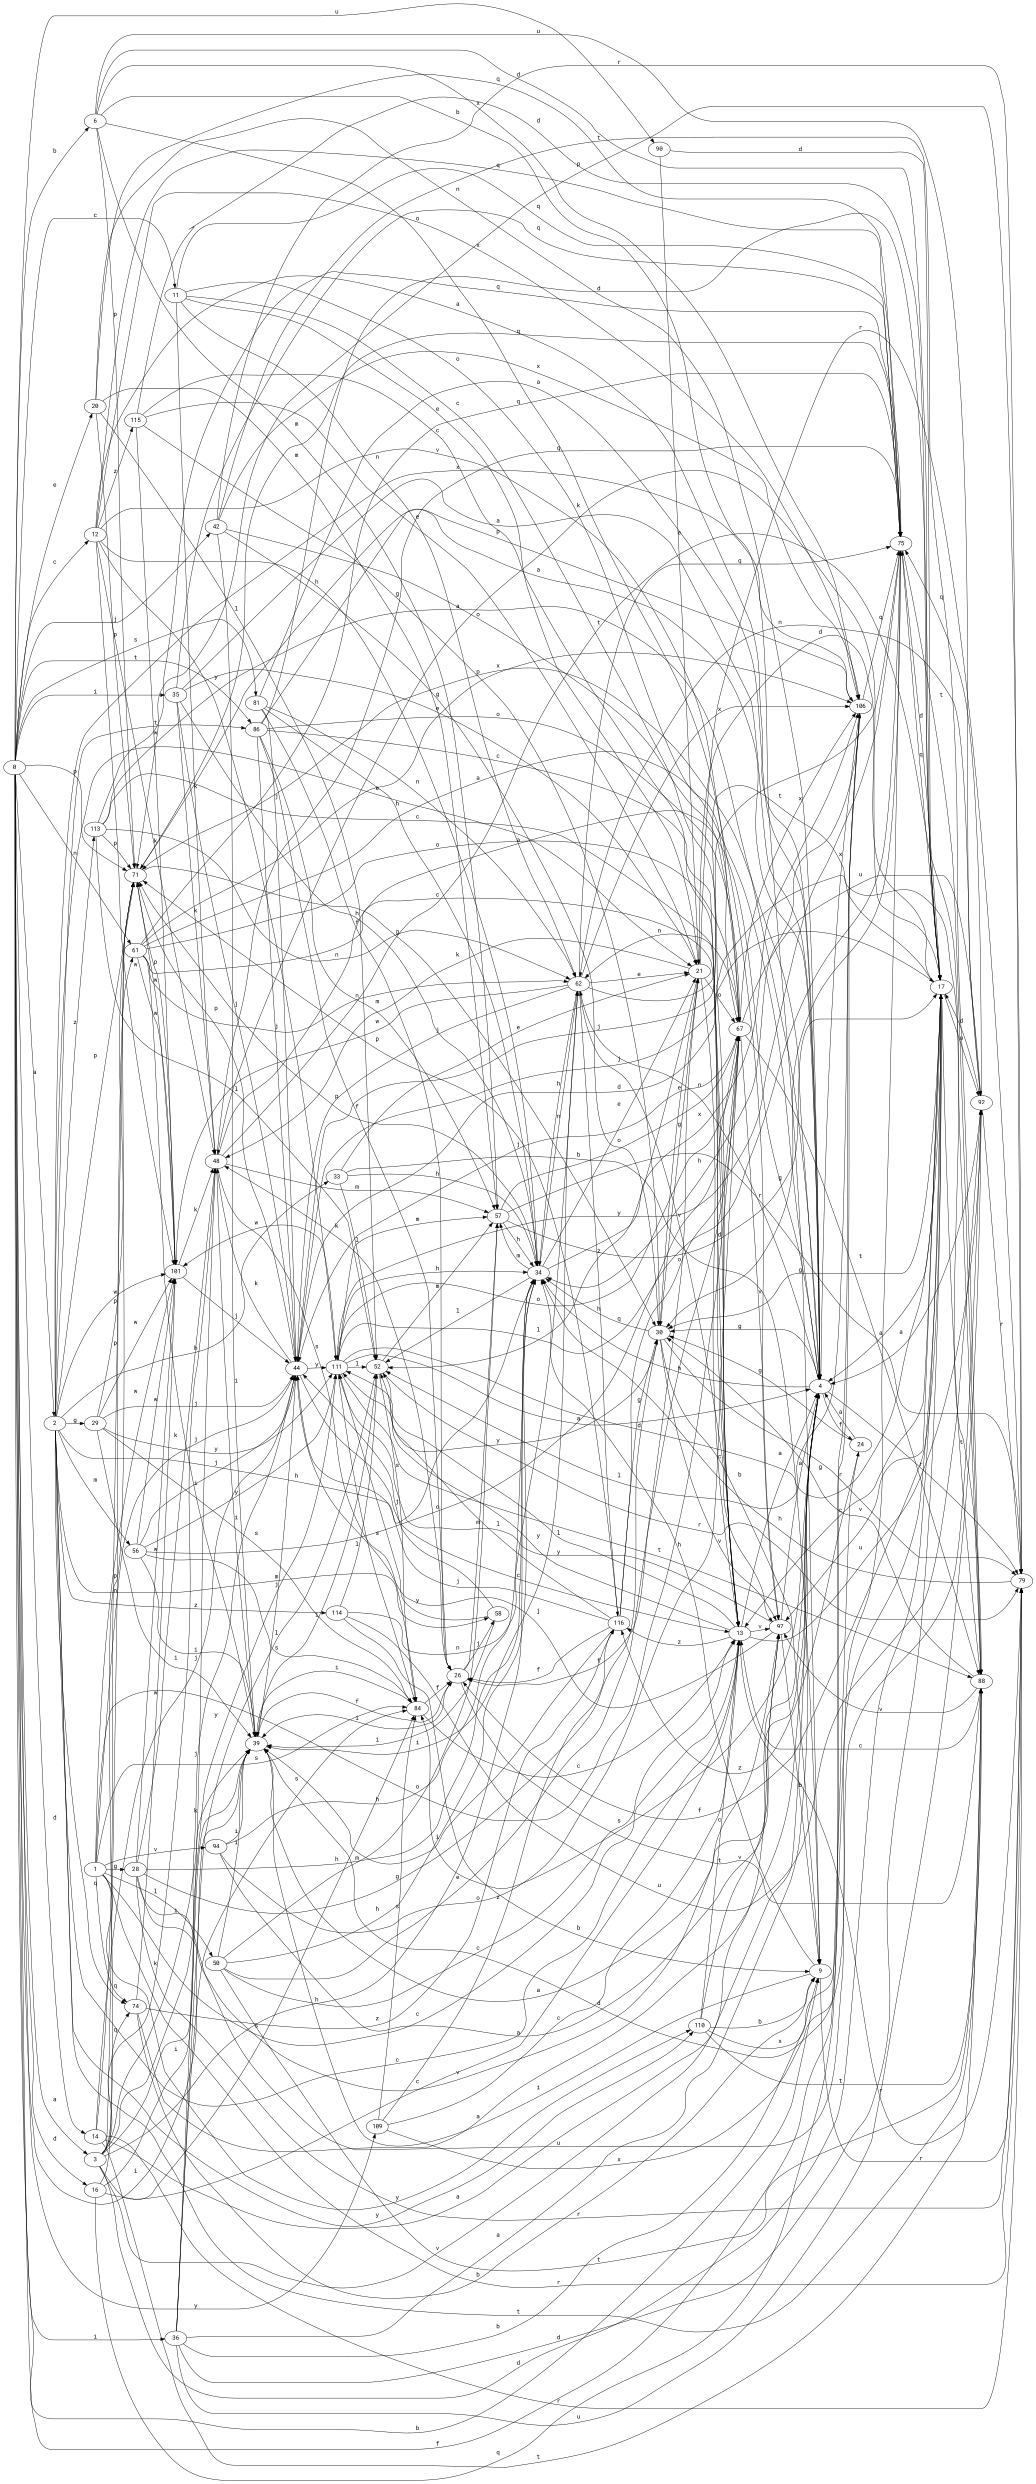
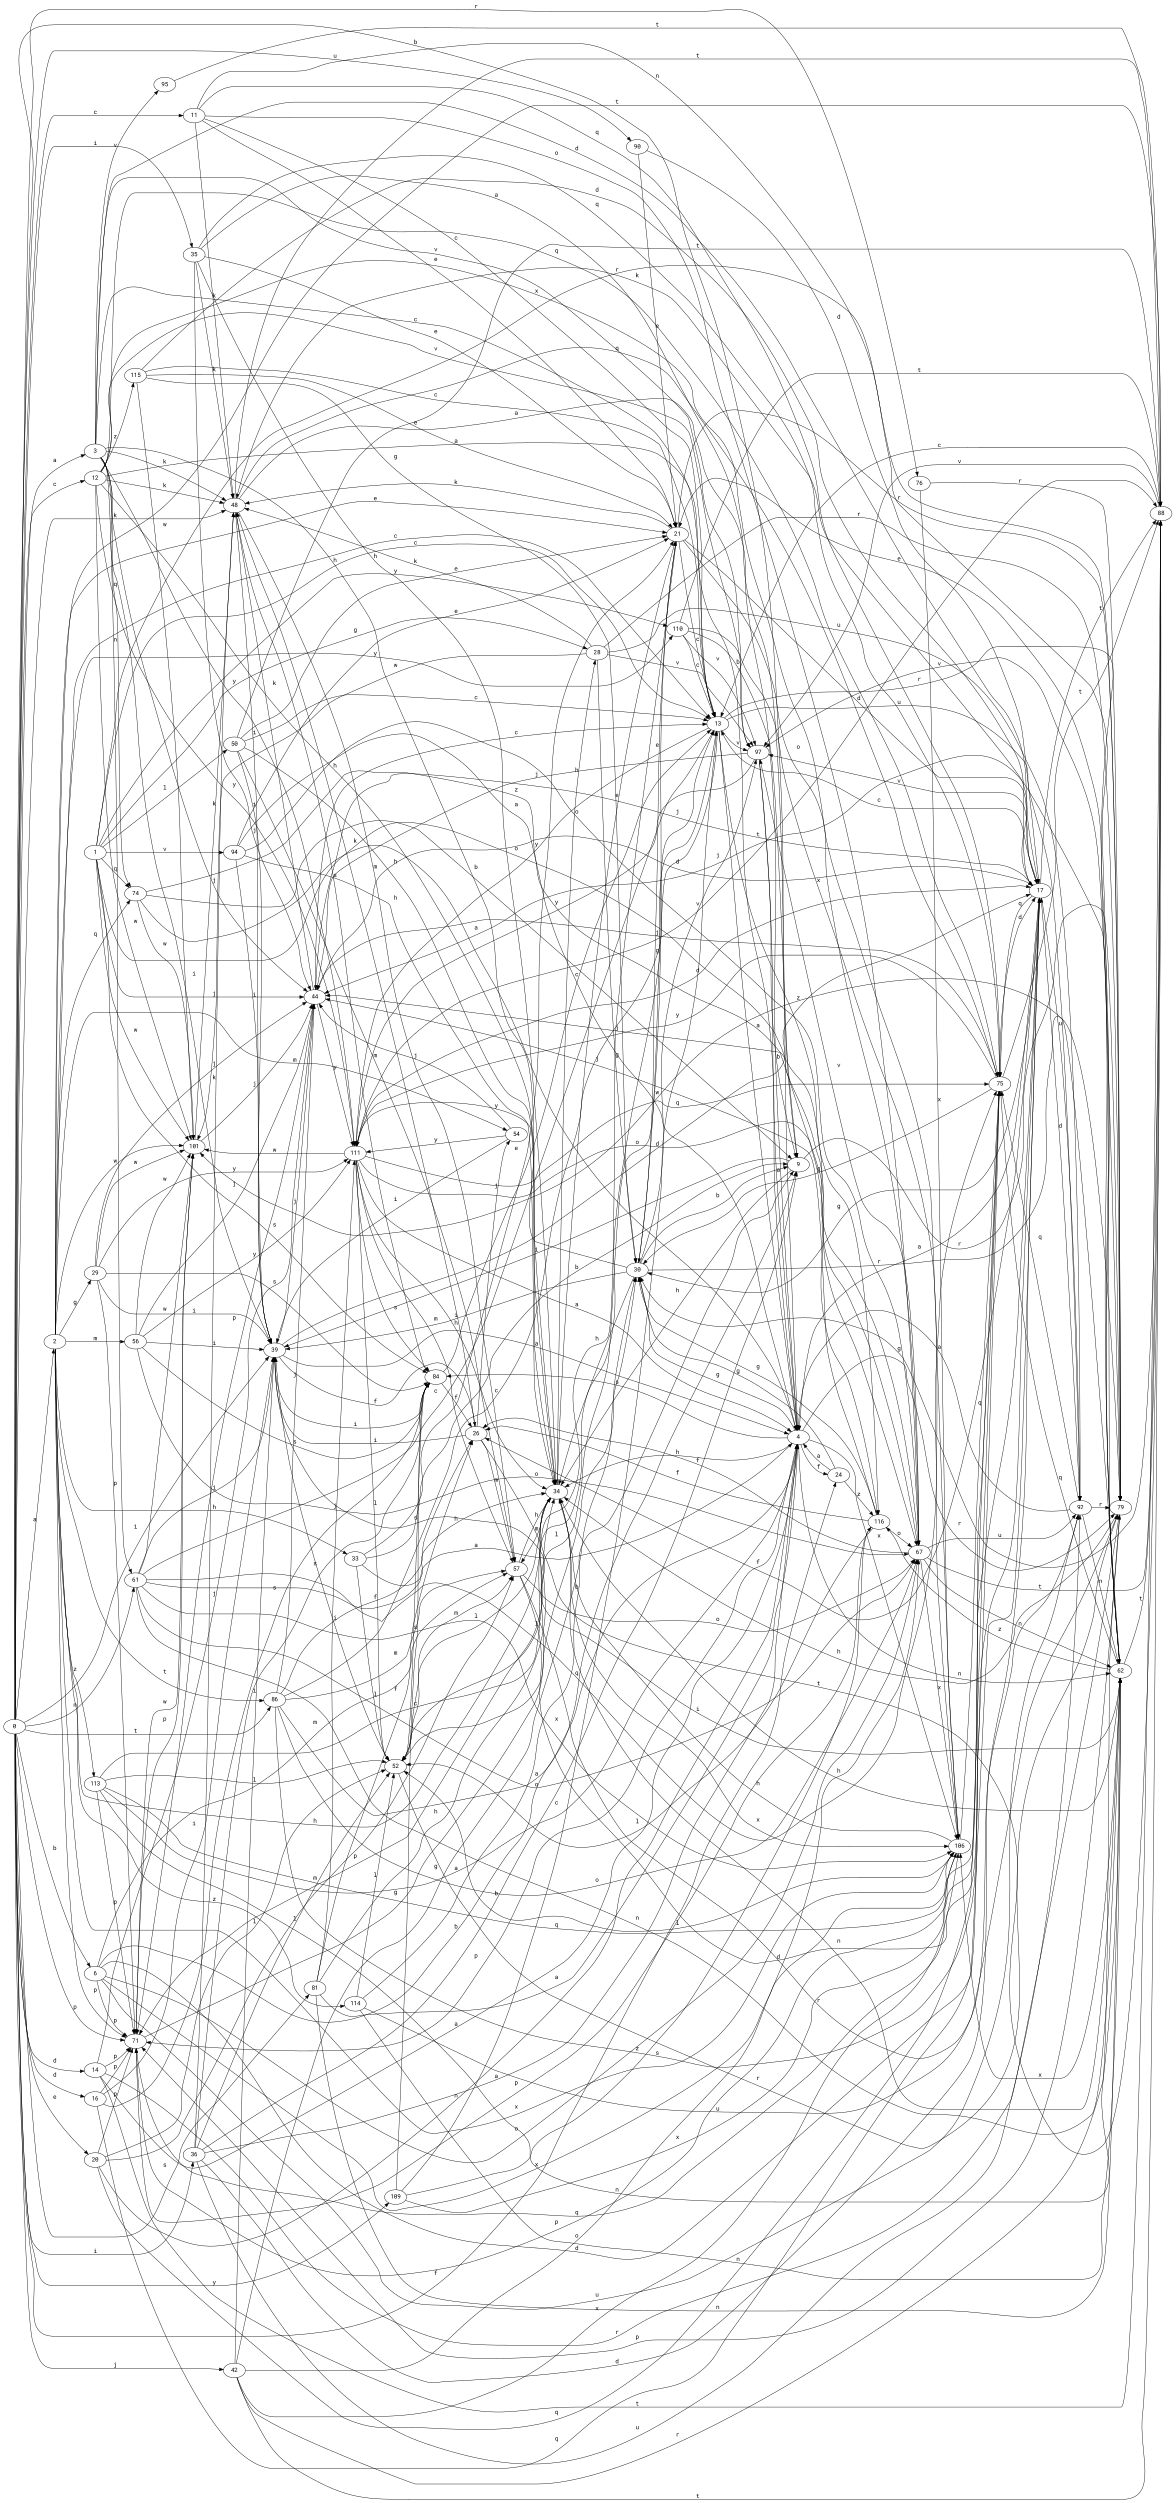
none -> (165, 85)
(599, 289) -> (657, 2053)
none -> (919, 483)
none -> (403, 630)
(285, 1016) -> (334, 1573)
none -> (24, 1034)
(498, 1614) -> (516, 1135)
(475, 1724) -> (564, 1074)
(469, 1804) -> (476, 1312)
